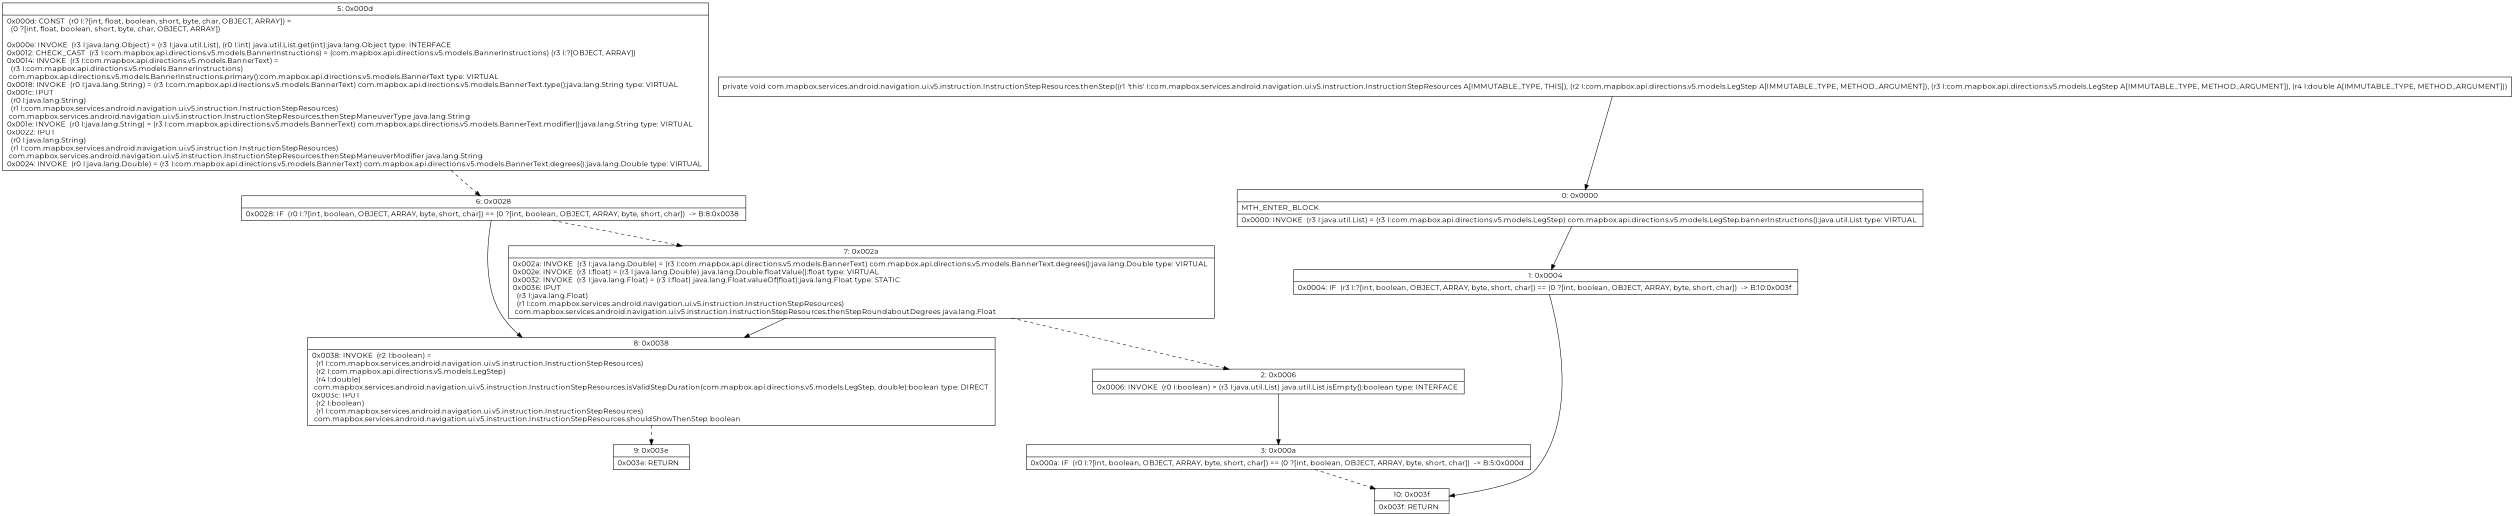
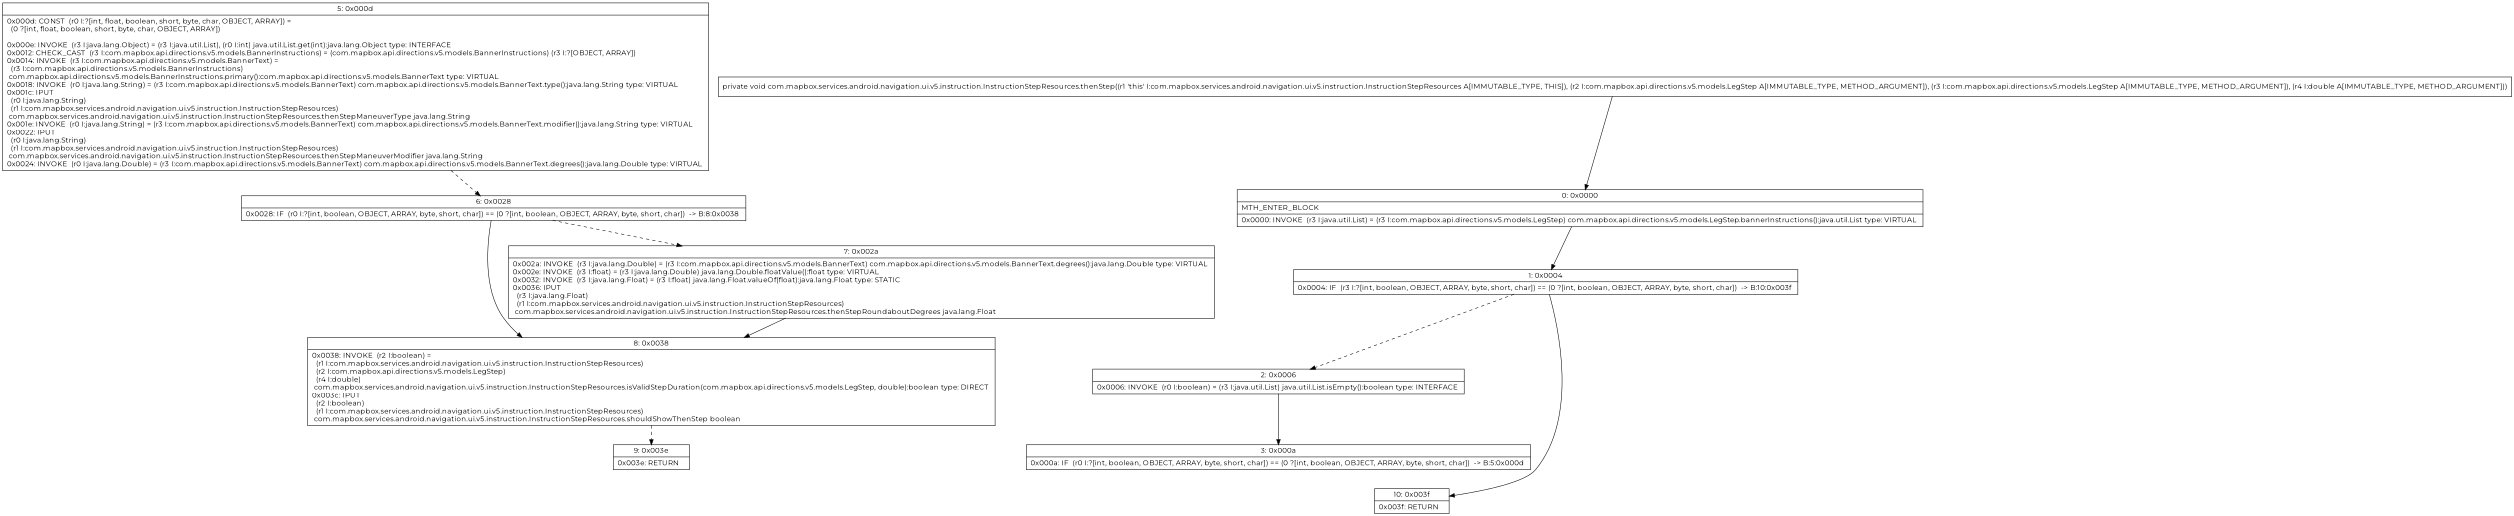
(1118, 343) -> (1415, 331)
(1343, 478) -> none
